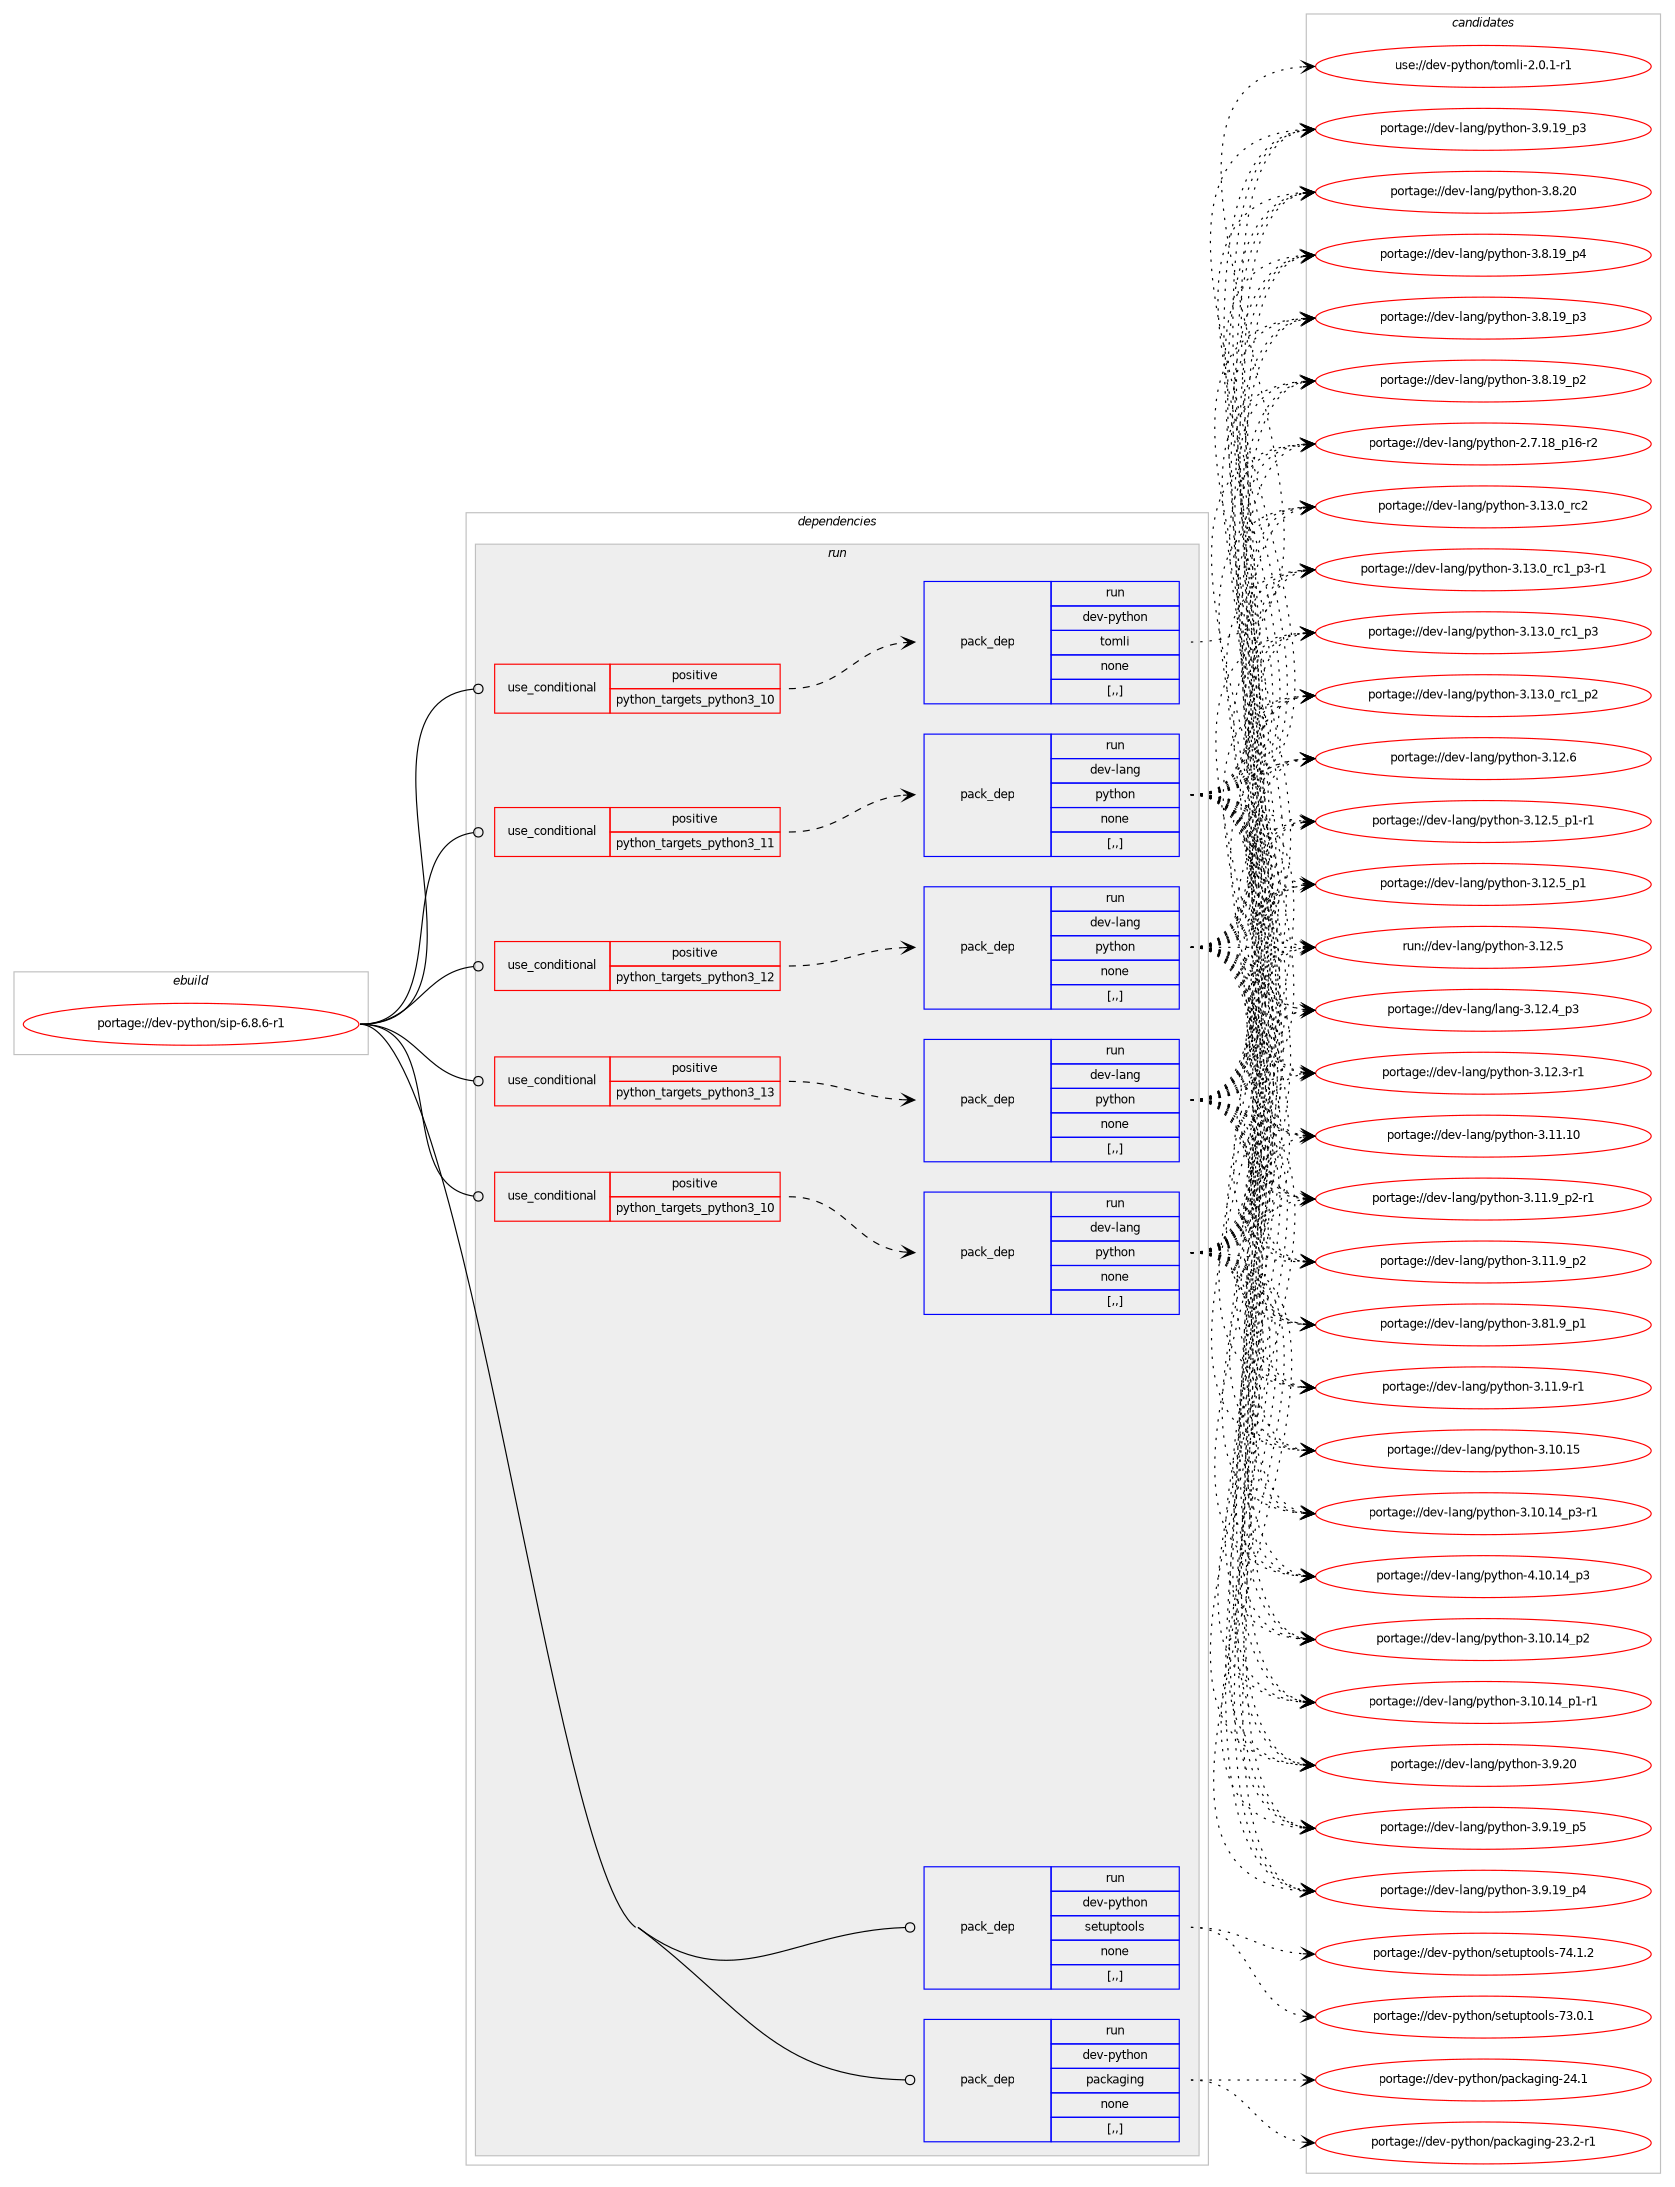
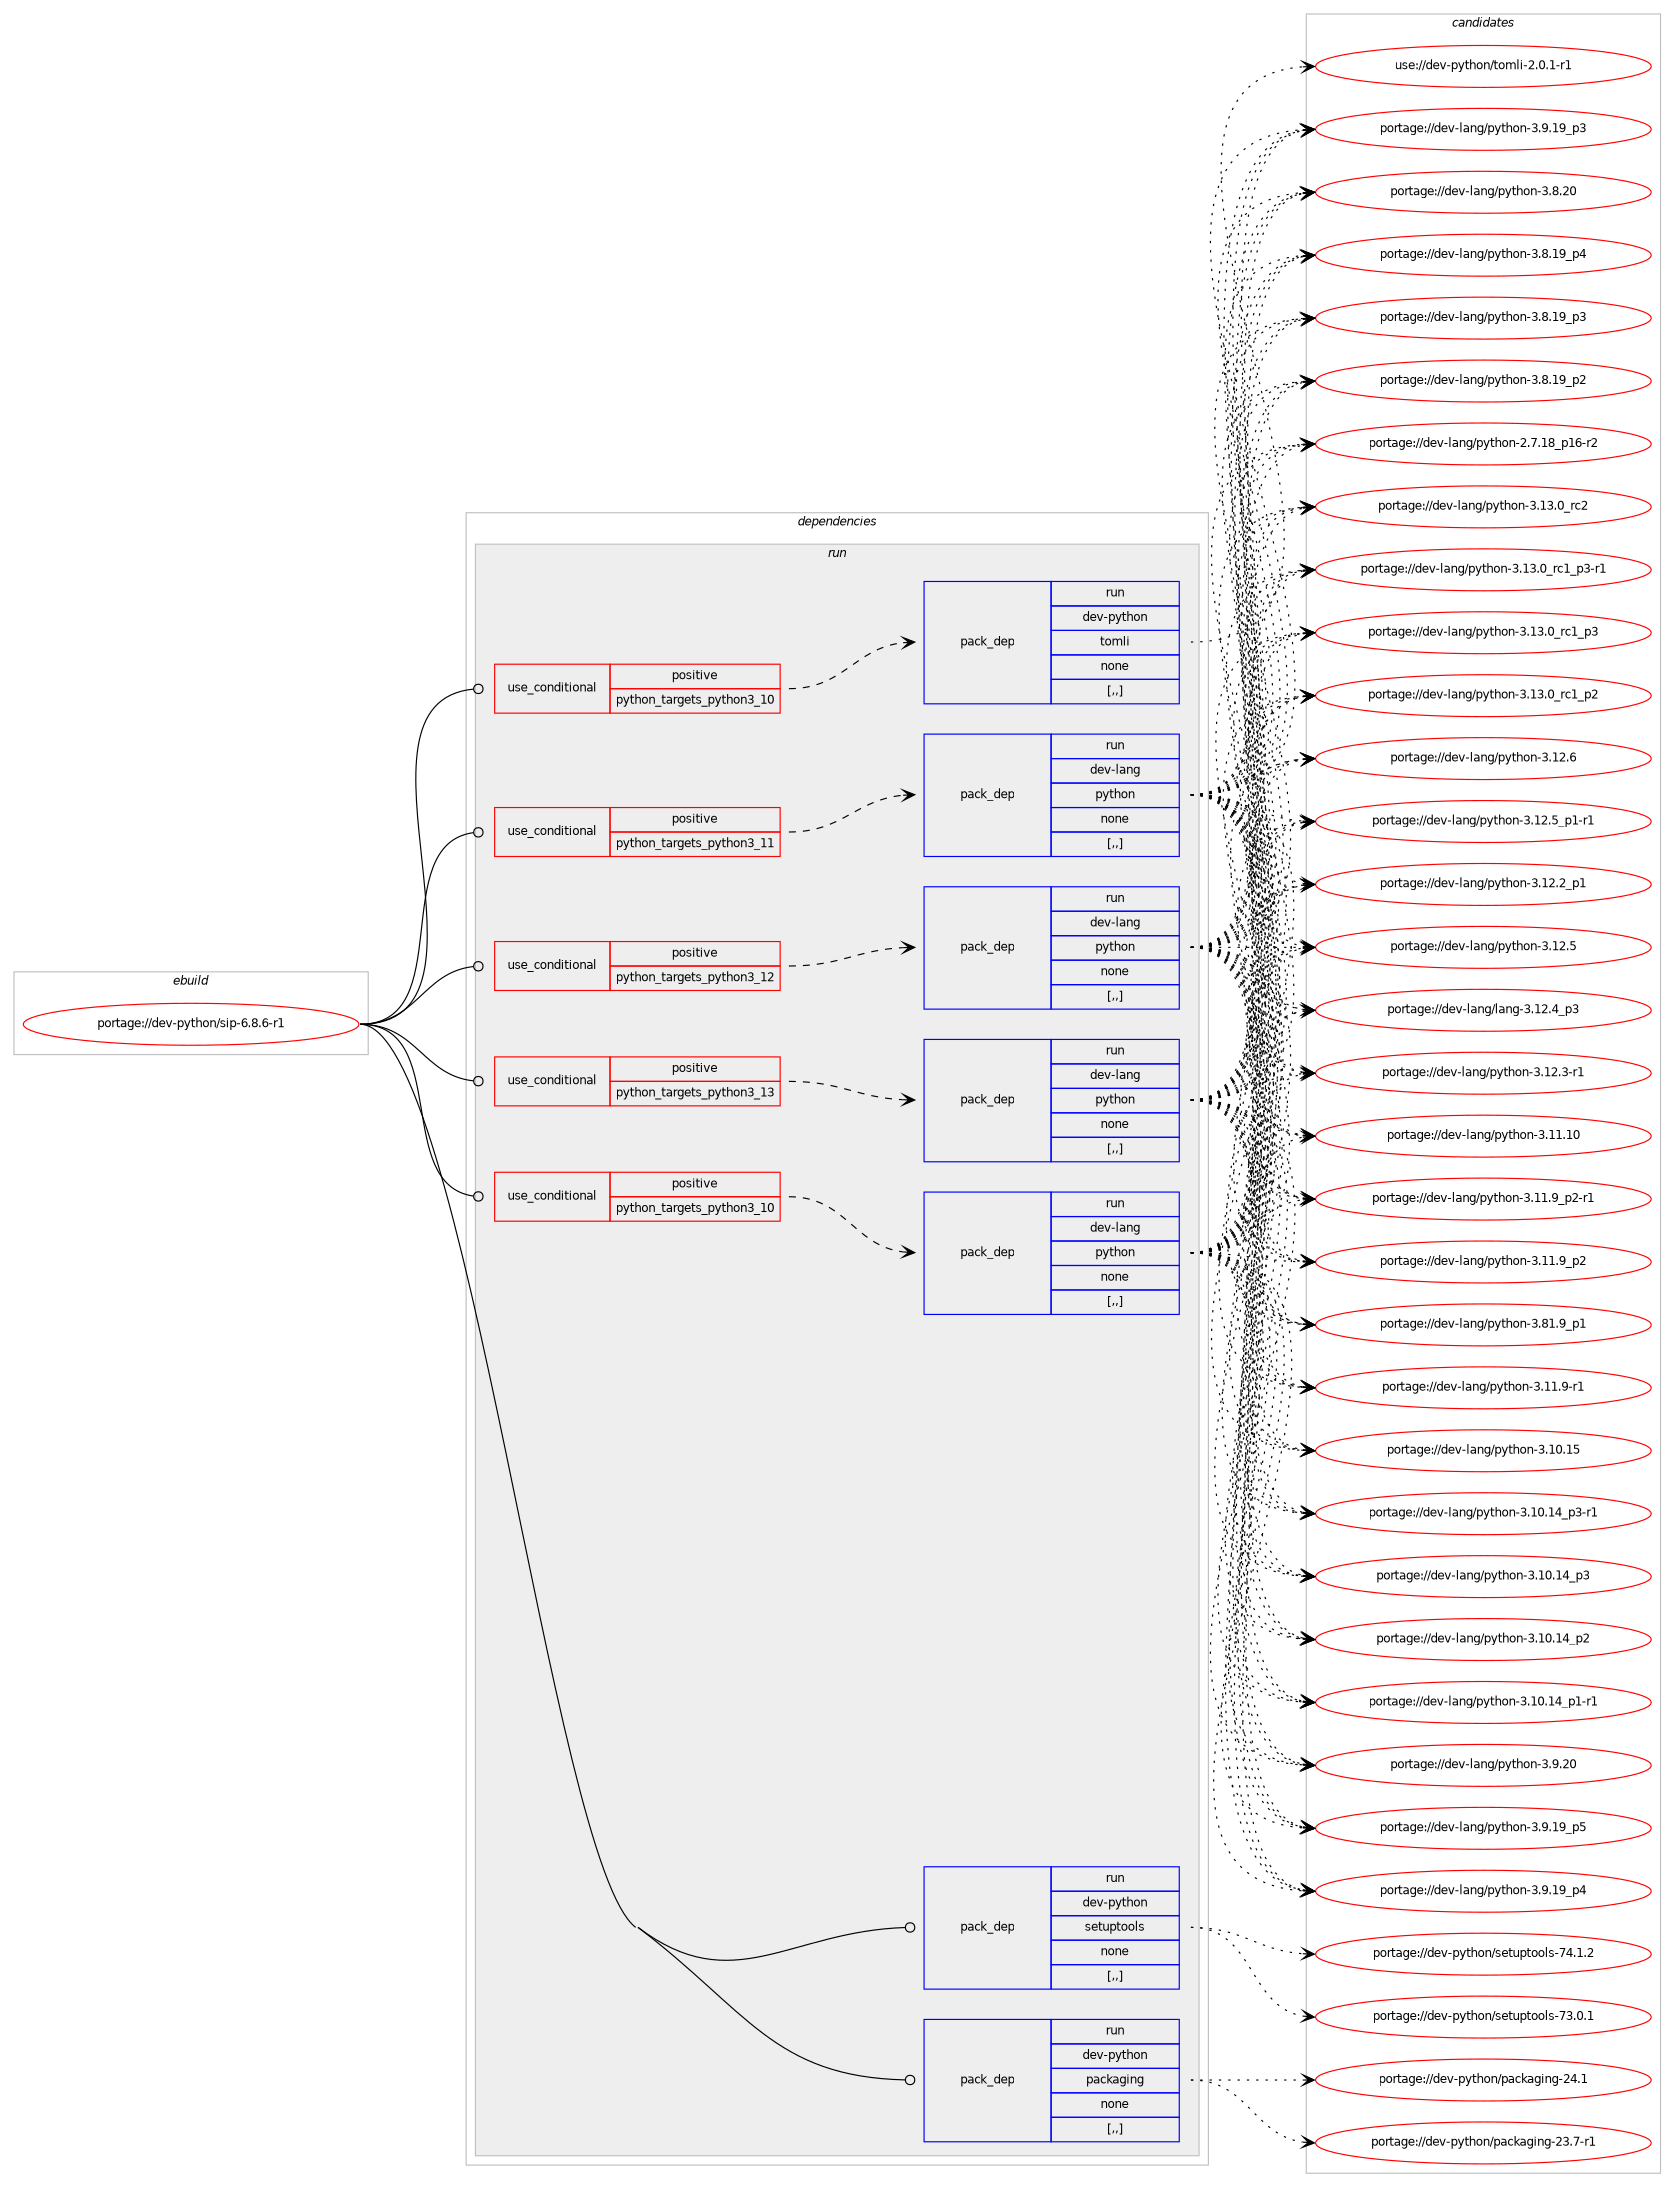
(1483, 884) -> (1483, 884)
(1483, 947) -> (1483, 947)
(1483, 1577) -> (1483, 1577)
(1483, 2143) -> (1483, 2143)
